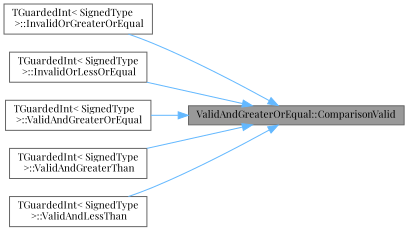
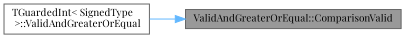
(78, 19) -> none
(78, 67) -> none
(78, 163) -> none
(78, 212) -> none
